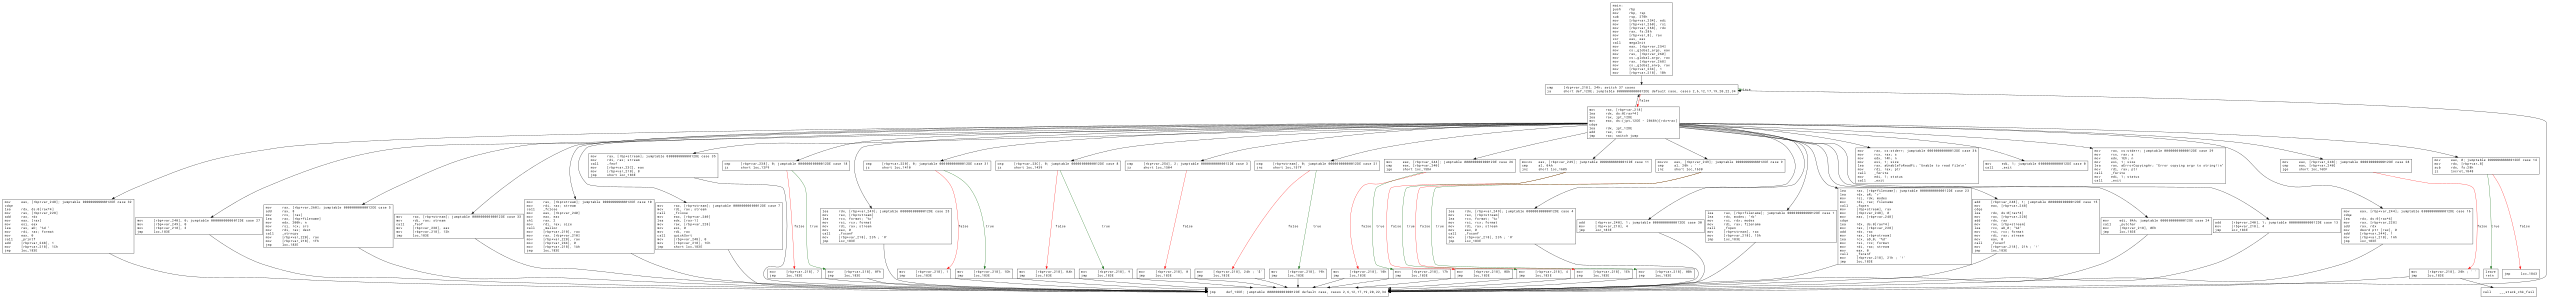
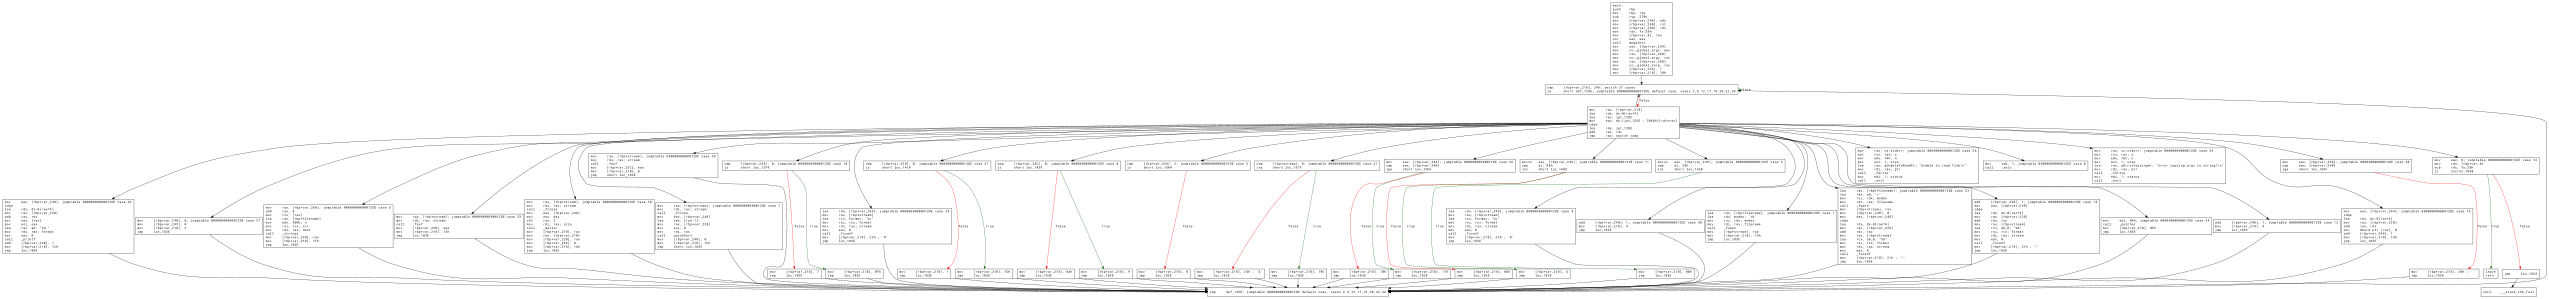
(1604, 274) -> none
(2475, 282) -> (2516, 281)
